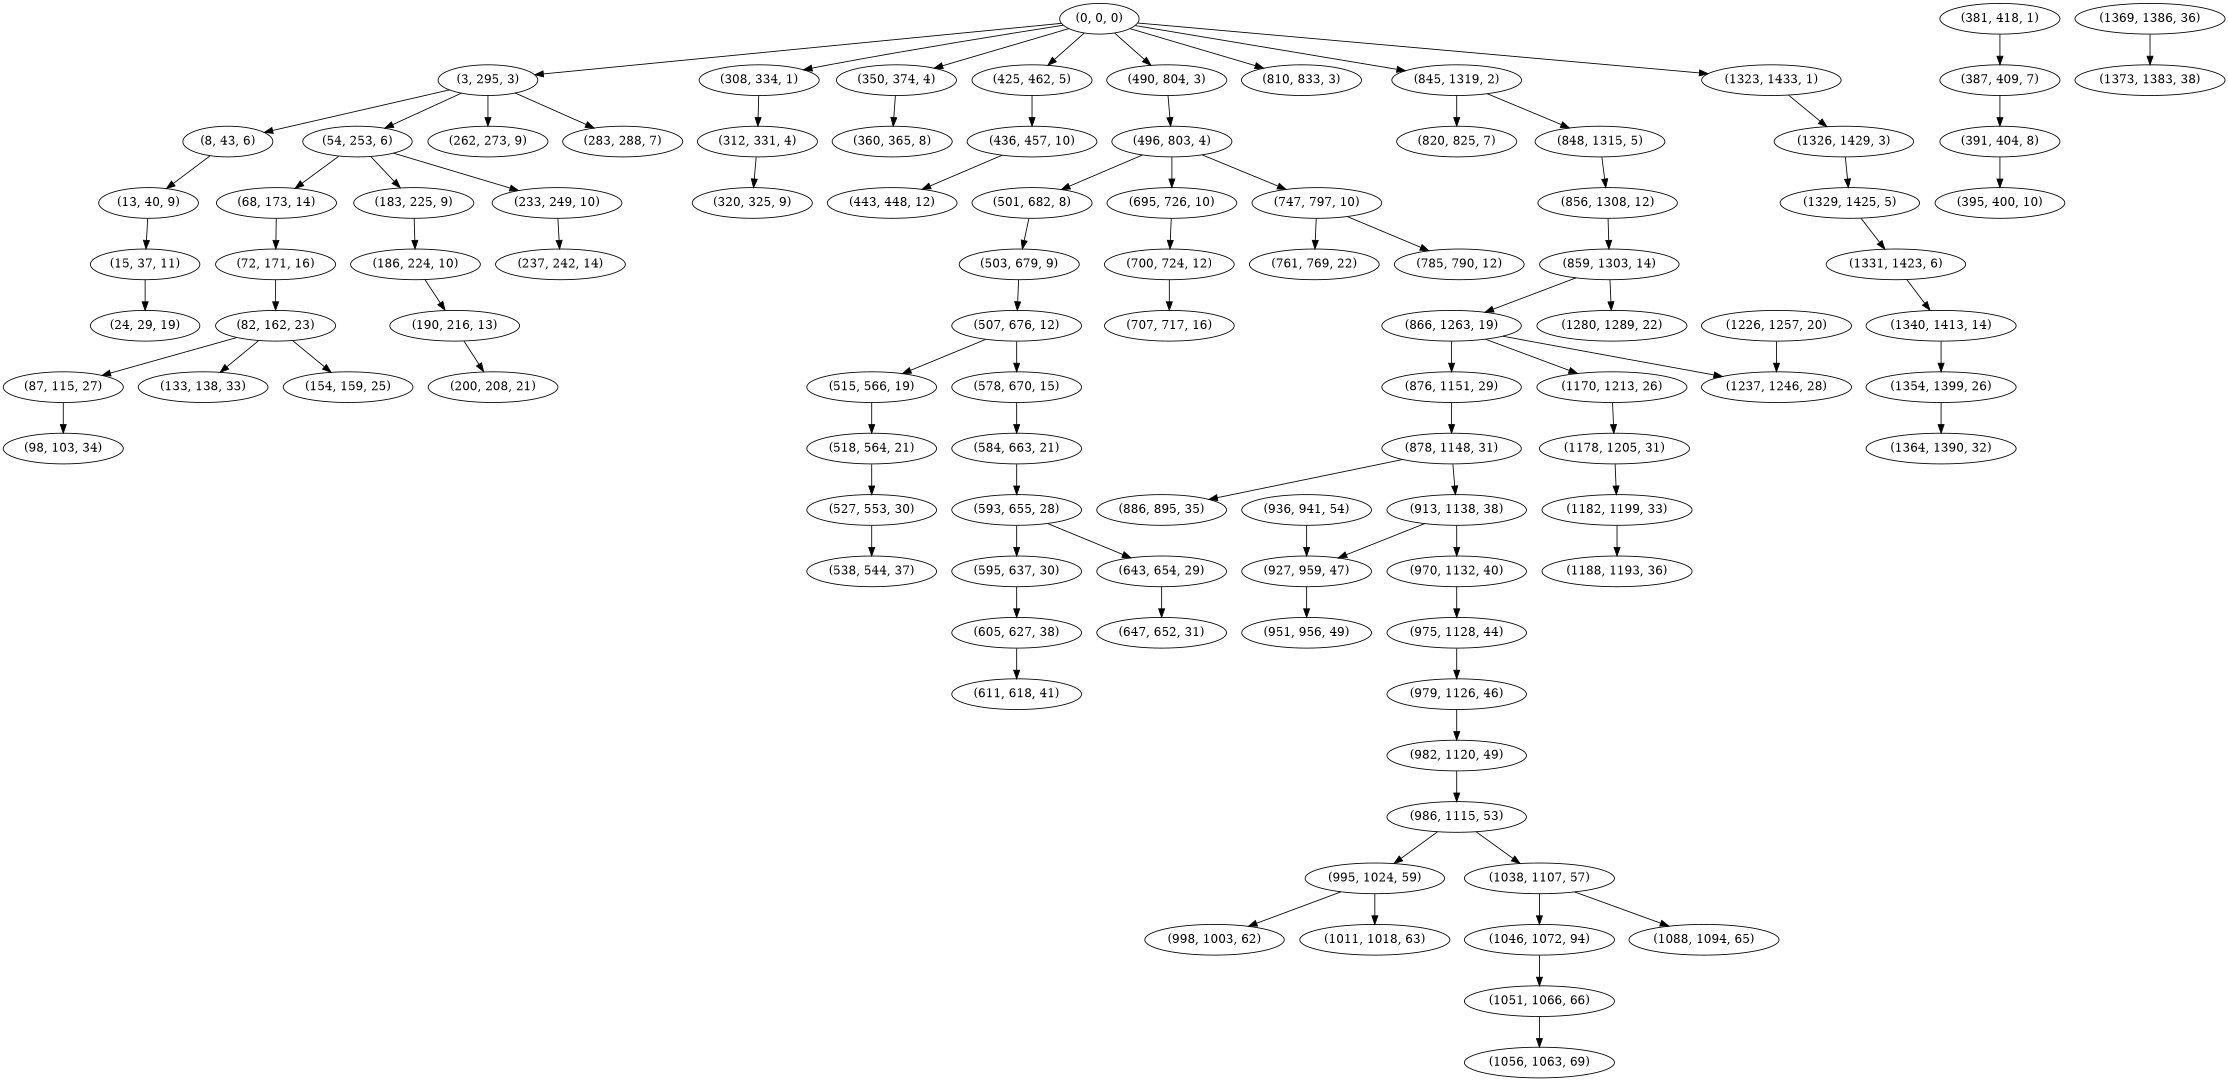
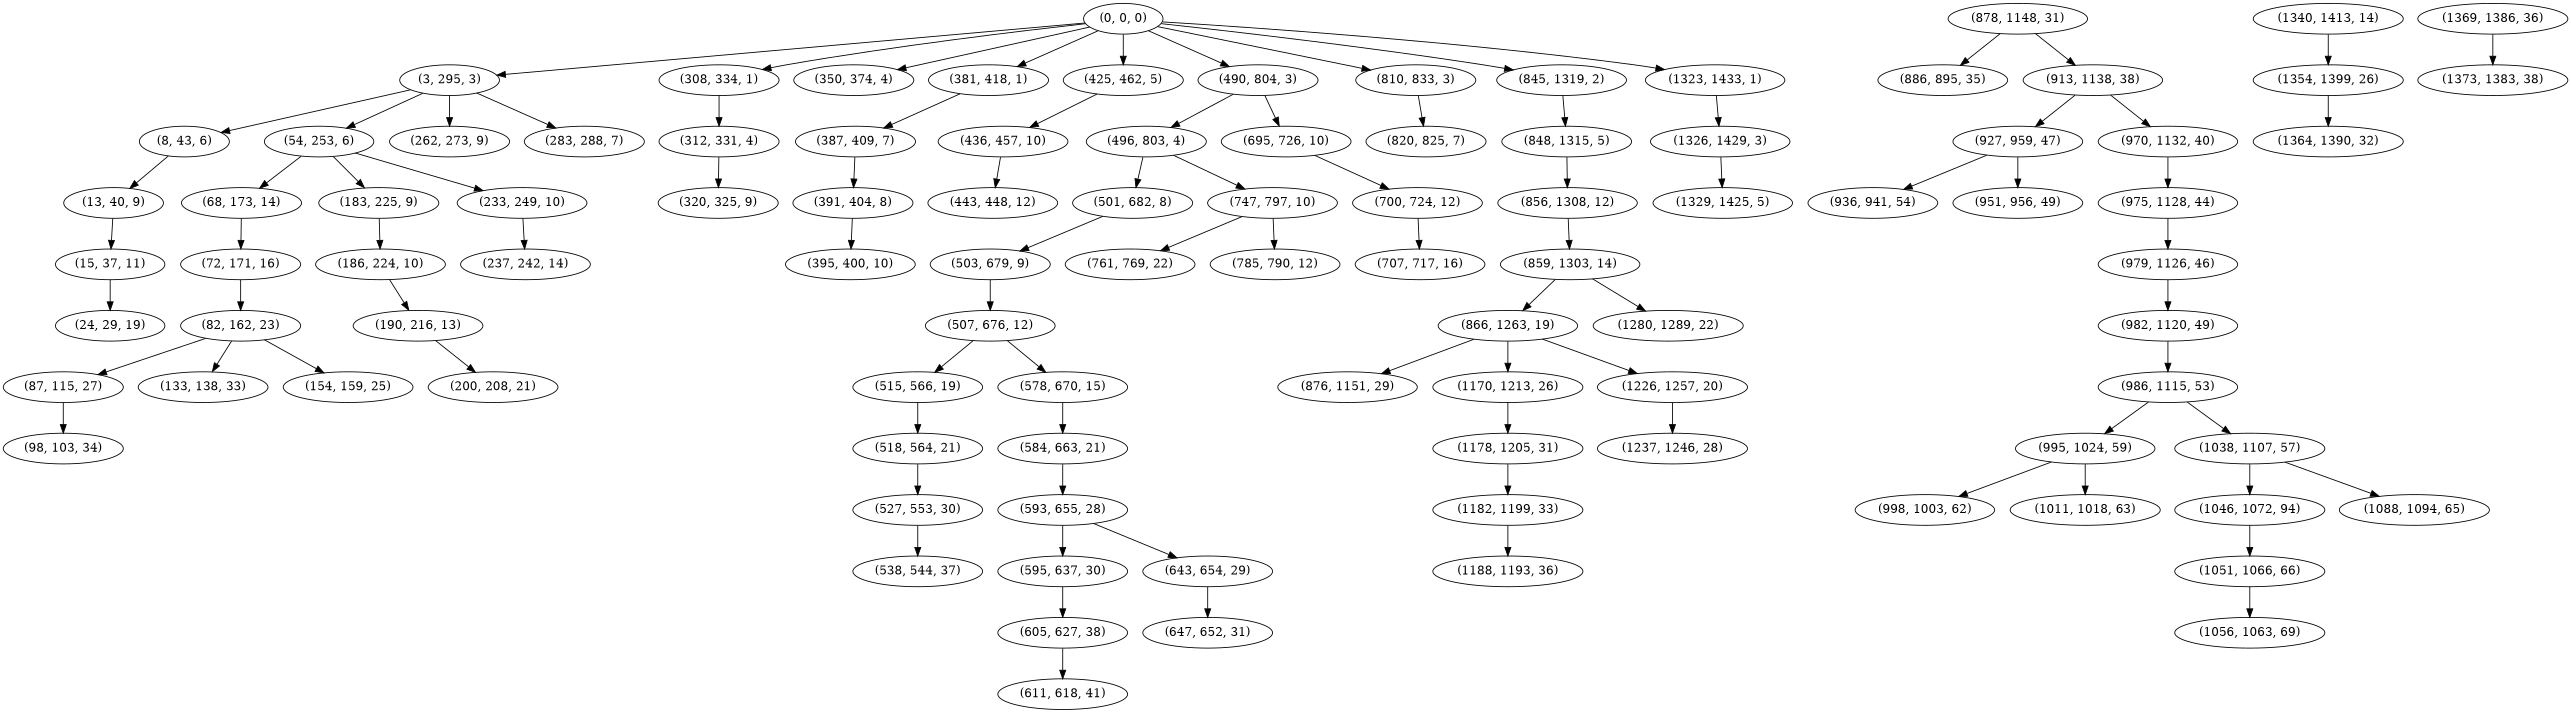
none -> (1062, 47)
(1457, 107) -> (1420, 107)
(892, 142) -> none
(1172, 168) -> (1270, 107)
(1896, 264) -> none
(1608, 356) -> (1586, 355)
(1452, 414) -> none
(1307, 536) -> (1949, 171)
